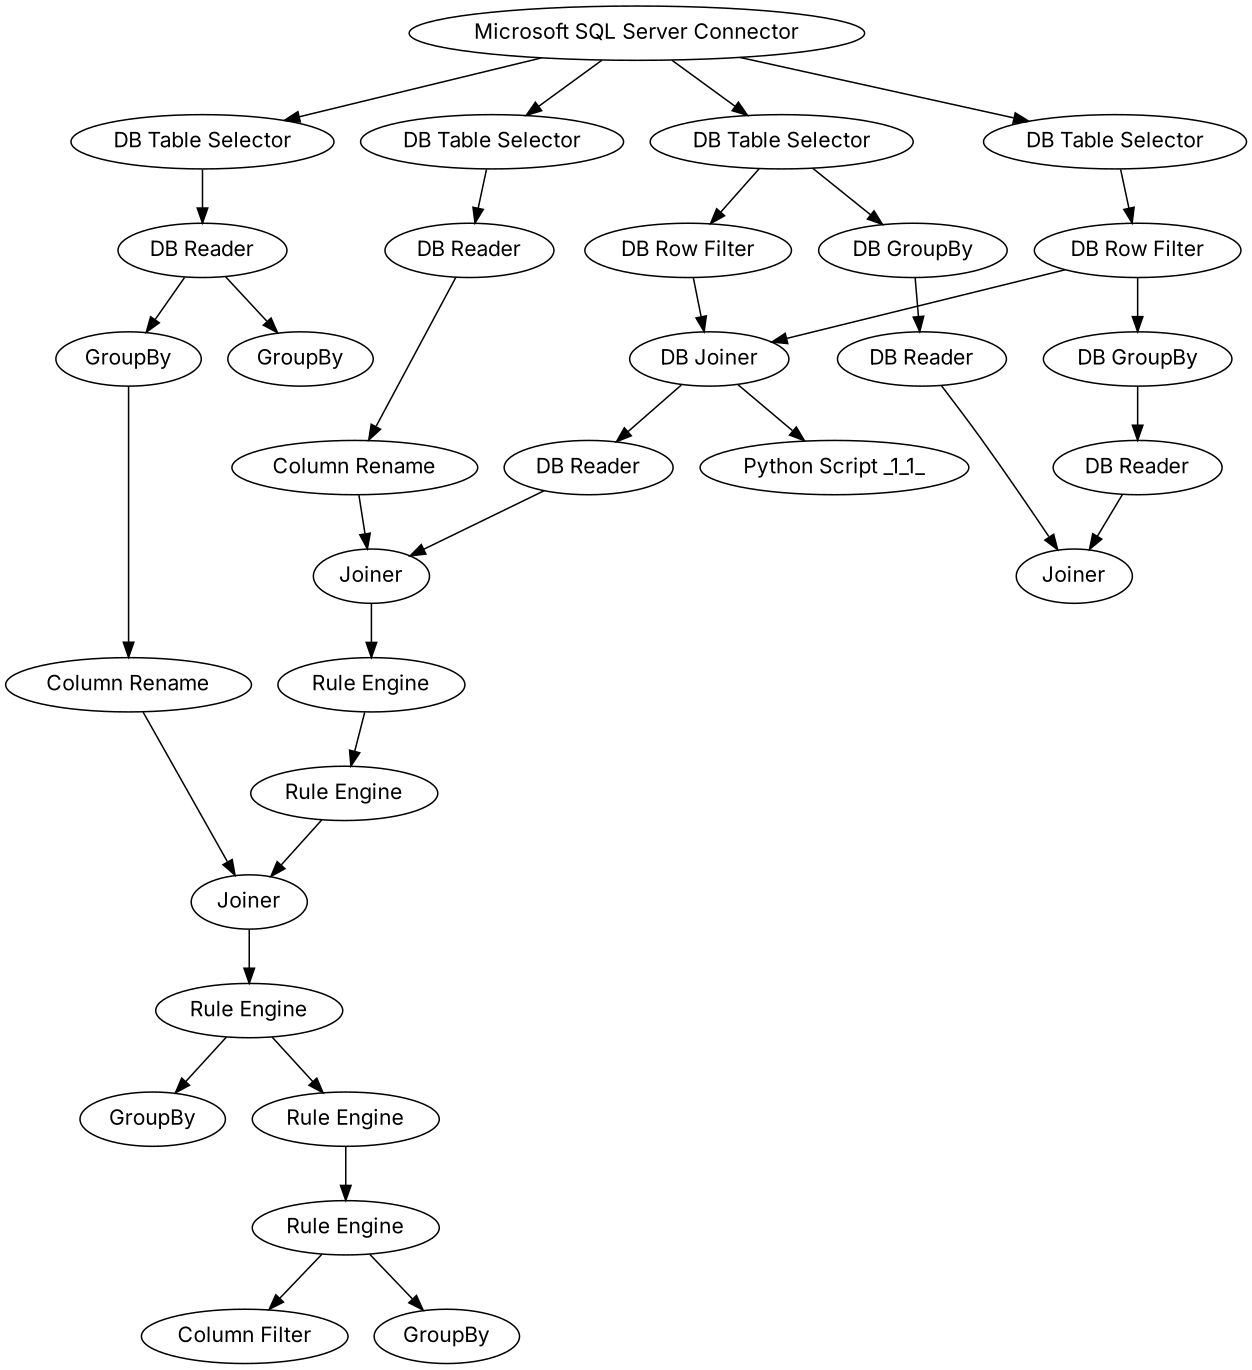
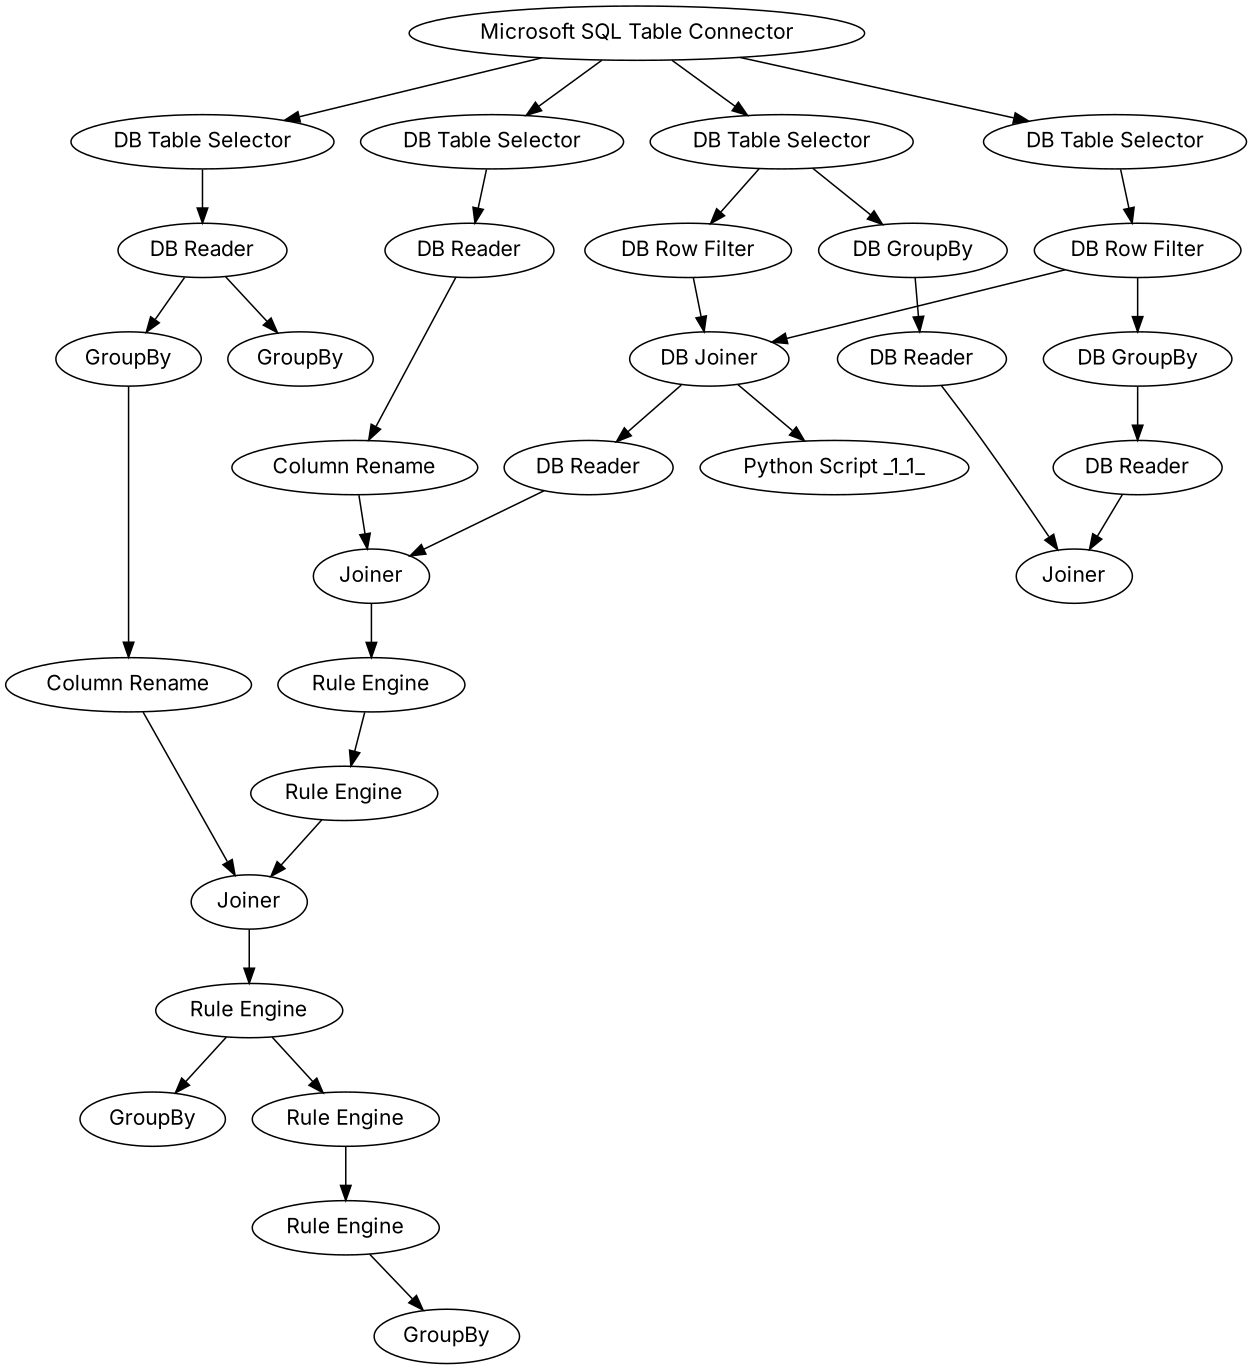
(637, 33) -> (637, 33)
(245, 1336) -> none
